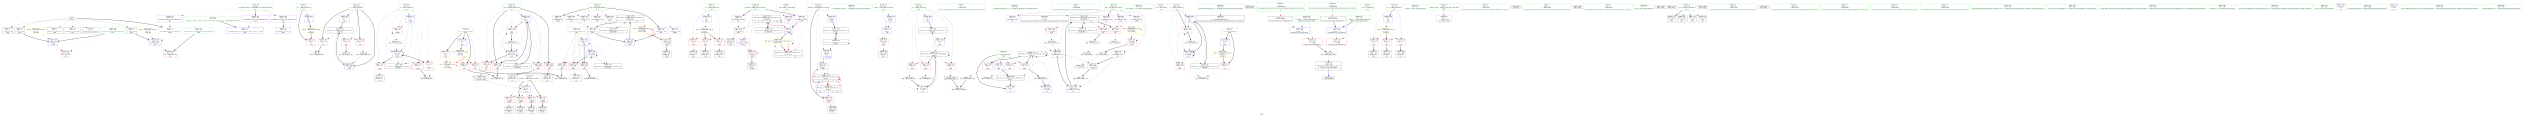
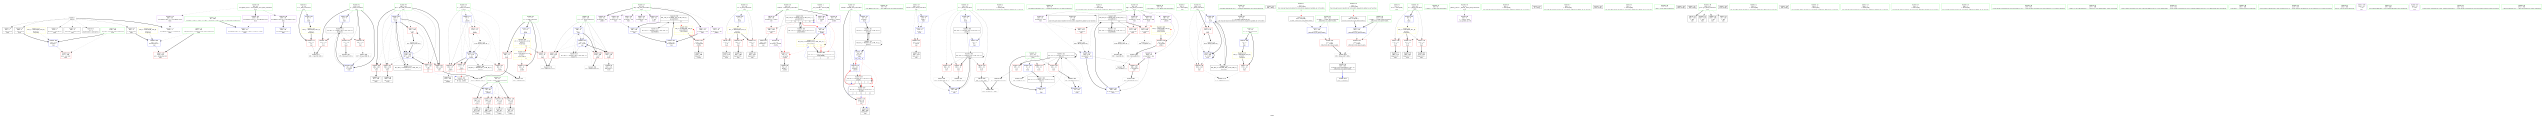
(446, 59) -> (522, 62)
